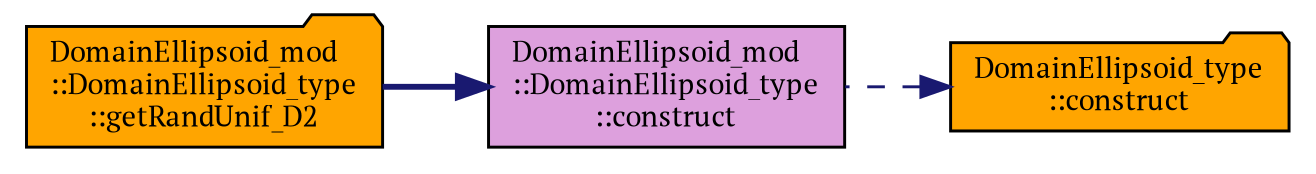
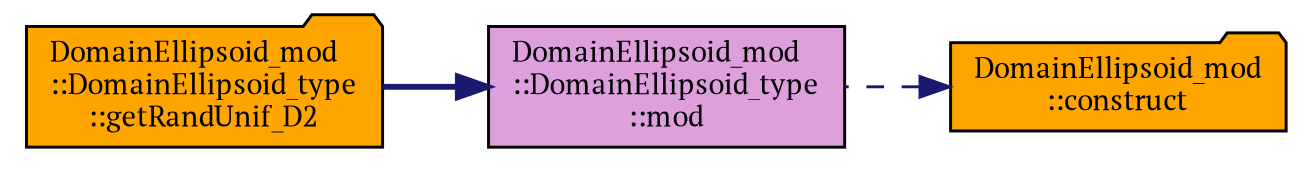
(667, 87) -> (667, 87)
(1120, 87) -> (1118, 87)
